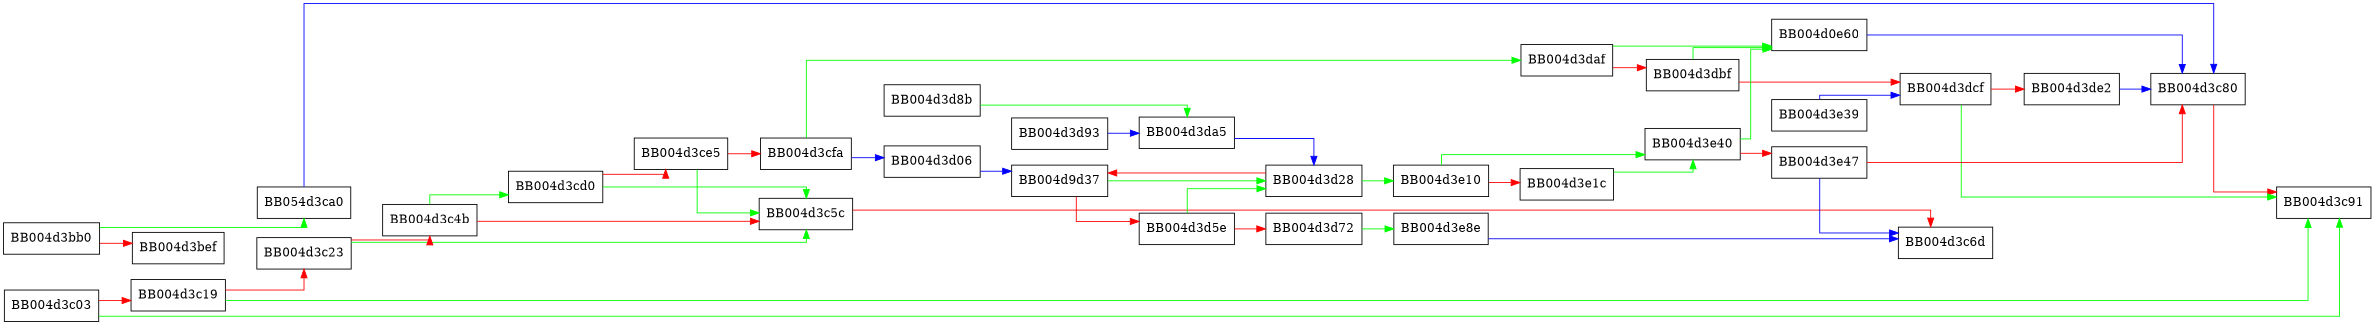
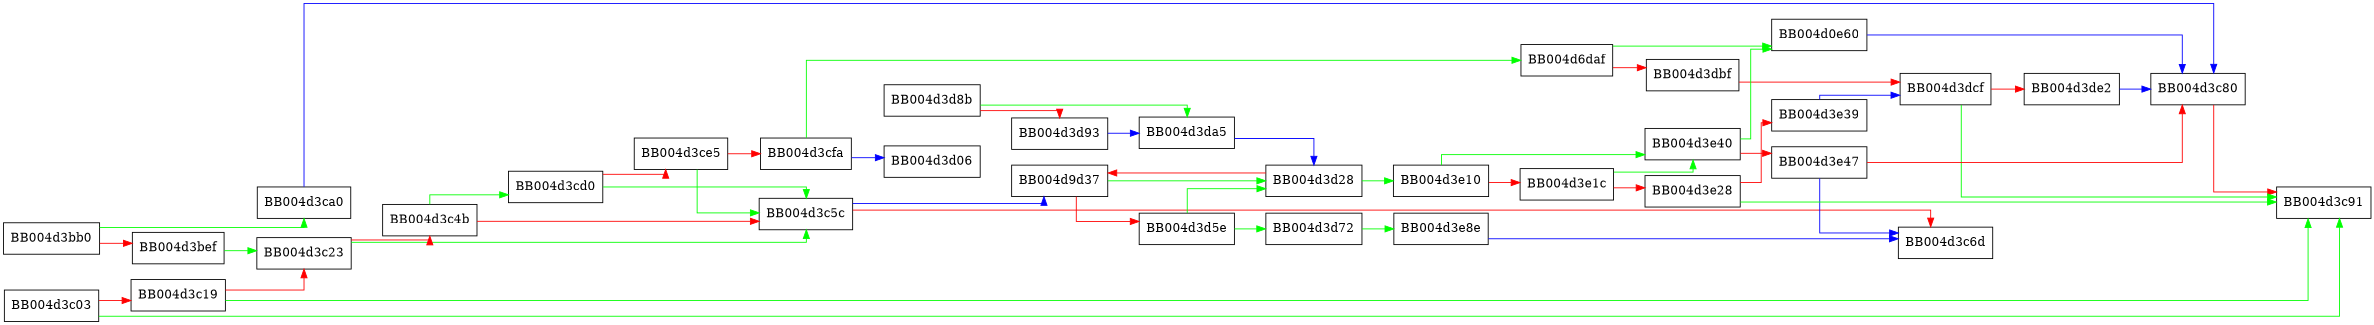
(1722, 48) -> none
(1567, 60) -> (1567, 60)
none -> (1020, 111)
(992, 171) -> (949, 204)
none -> (1693, 191)
(304, 203) -> (304, 203)
(1246, 229) -> (1246, 229)
none -> (236, 251)
